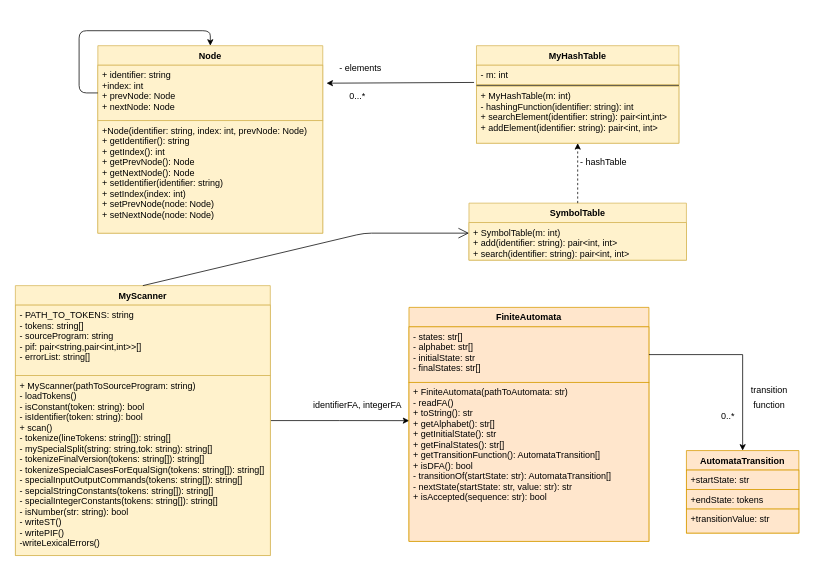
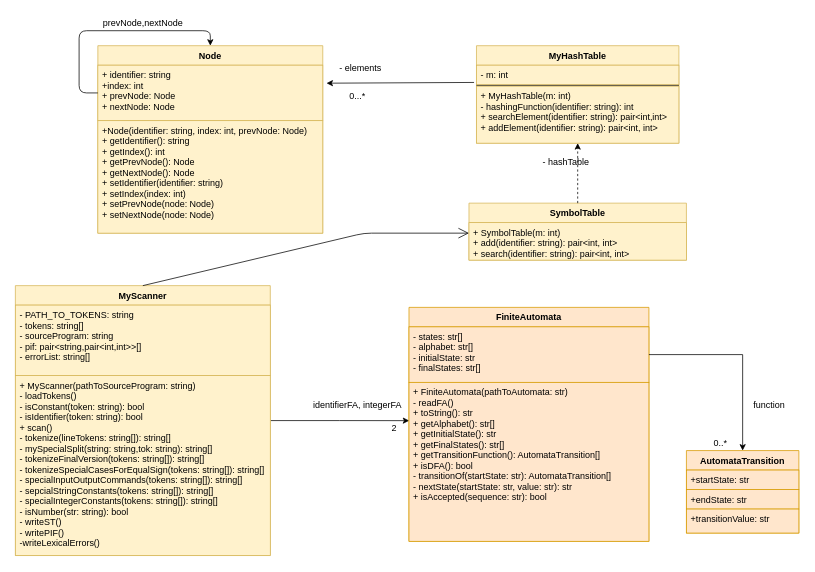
none -> (143, 23)
(603, 162) -> (566, 162)
(769, 390) -> none
(728, 417) -> (720, 443)
none -> (394, 428)
(731, 500) -> (724, 500)
